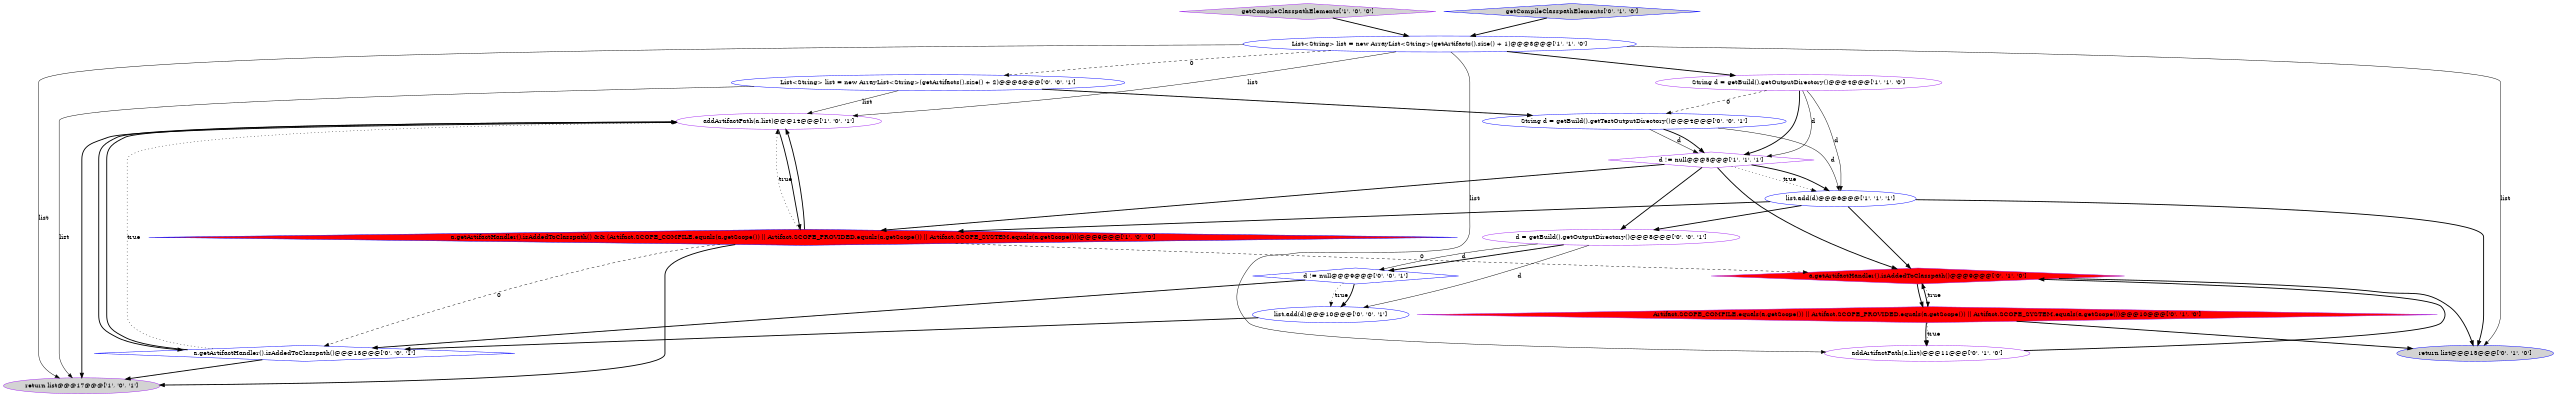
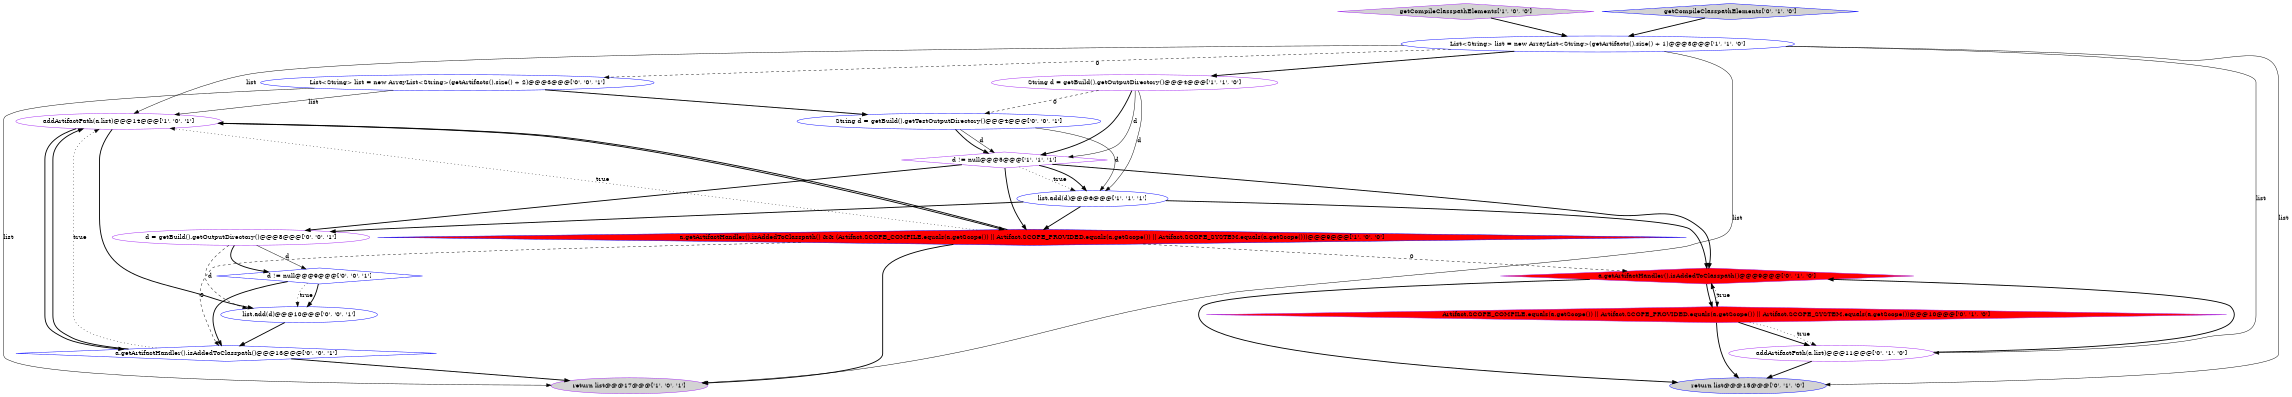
(103, 139) -> (117, 262)
(2254, 208) -> (1792, 369)
(1480, 279) -> (207, 281)
